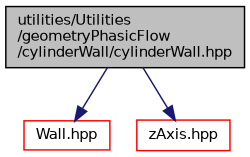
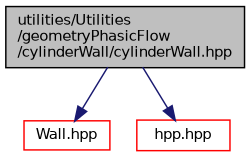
(183, 135) -> (183, 135)
